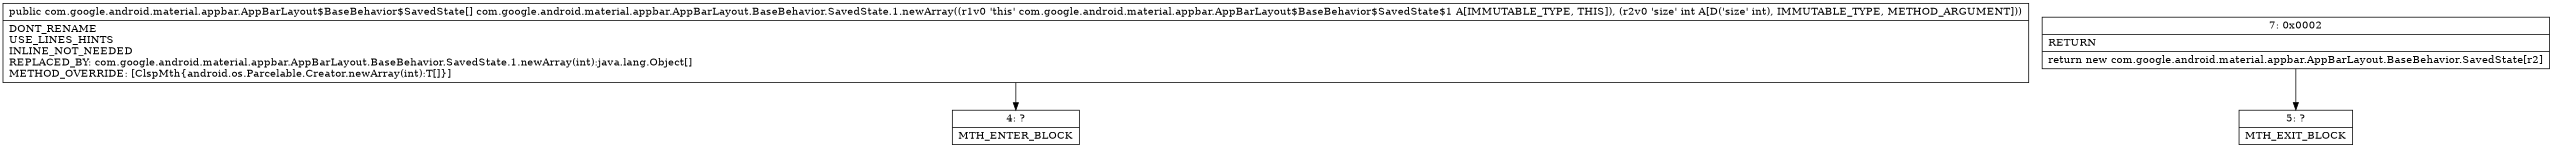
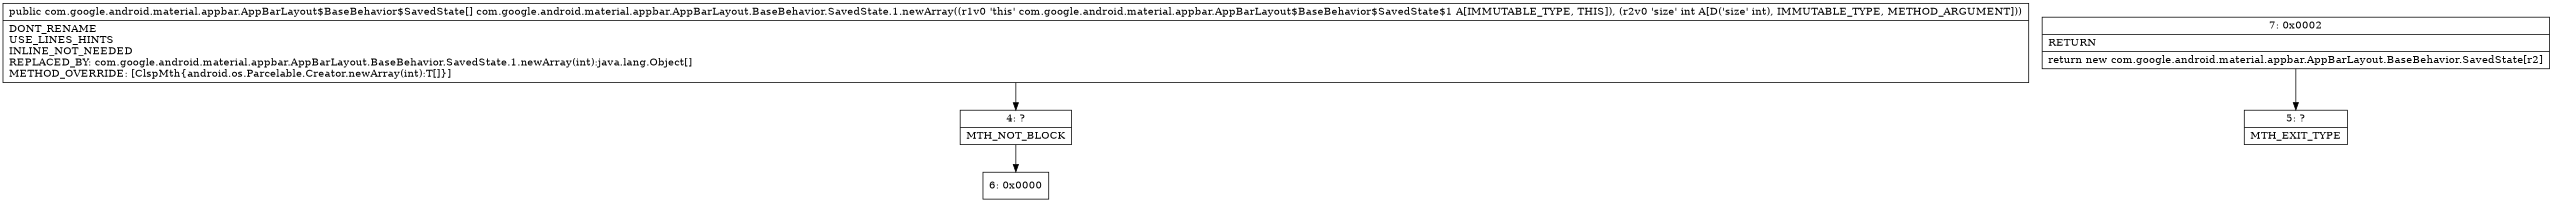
(1016, 136) -> (1016, 136)
(2296, 136) -> (2296, 136)
none -> (1016, 186)
